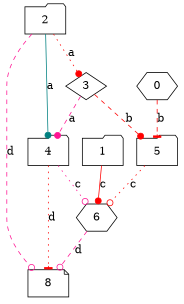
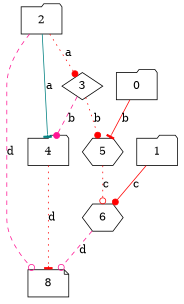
(47, 83) -> (45, 84)
(157, 86) -> (137, 86)
(116, 114) -> (91, 115)
(157, 117) -> (121, 117)
(72, 119) -> (72, 119)
(157, 152) -> (103, 152)
(71, 182) -> none
